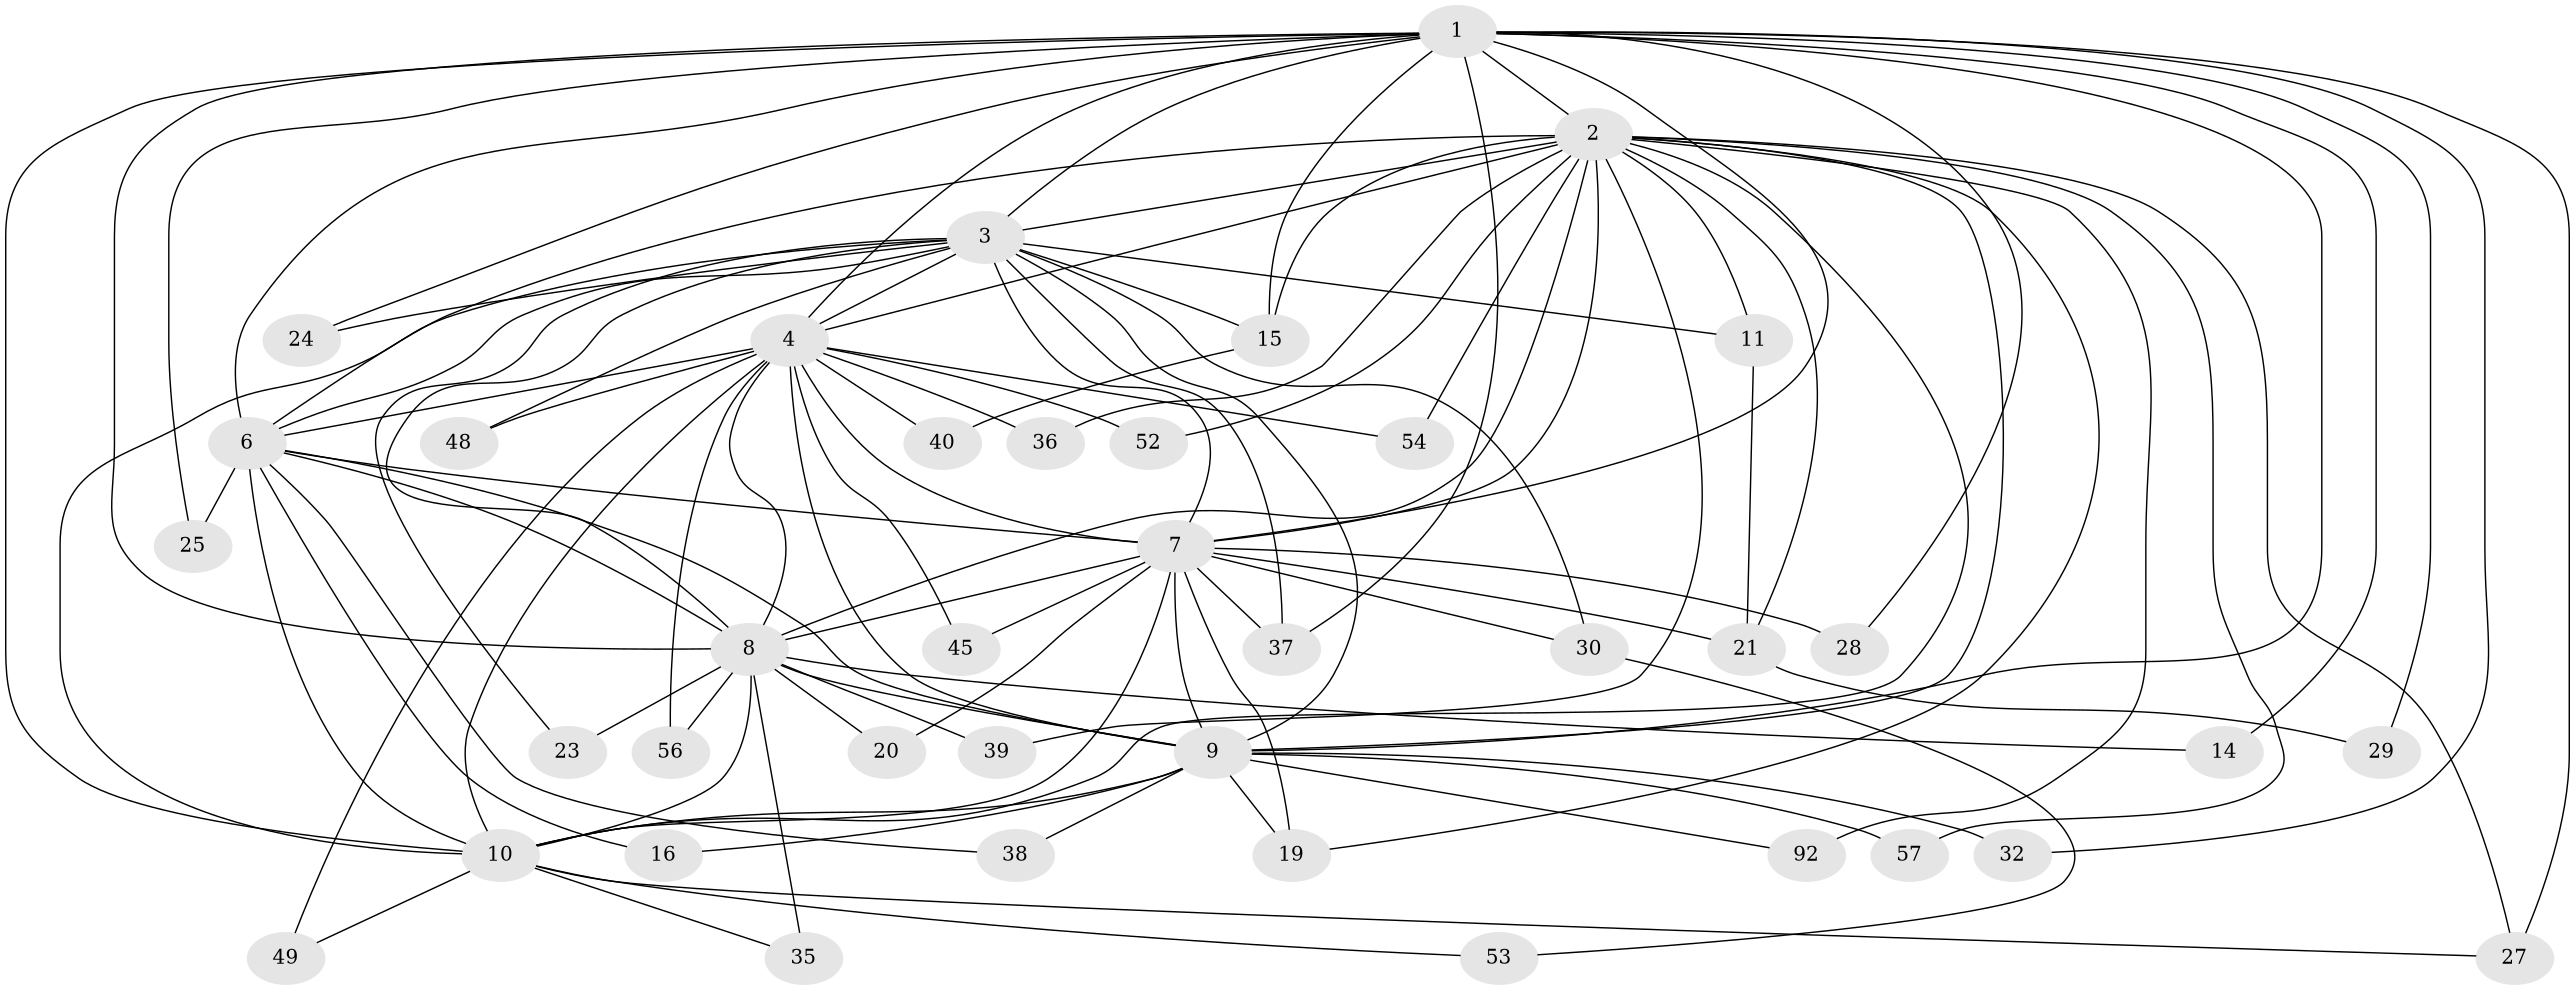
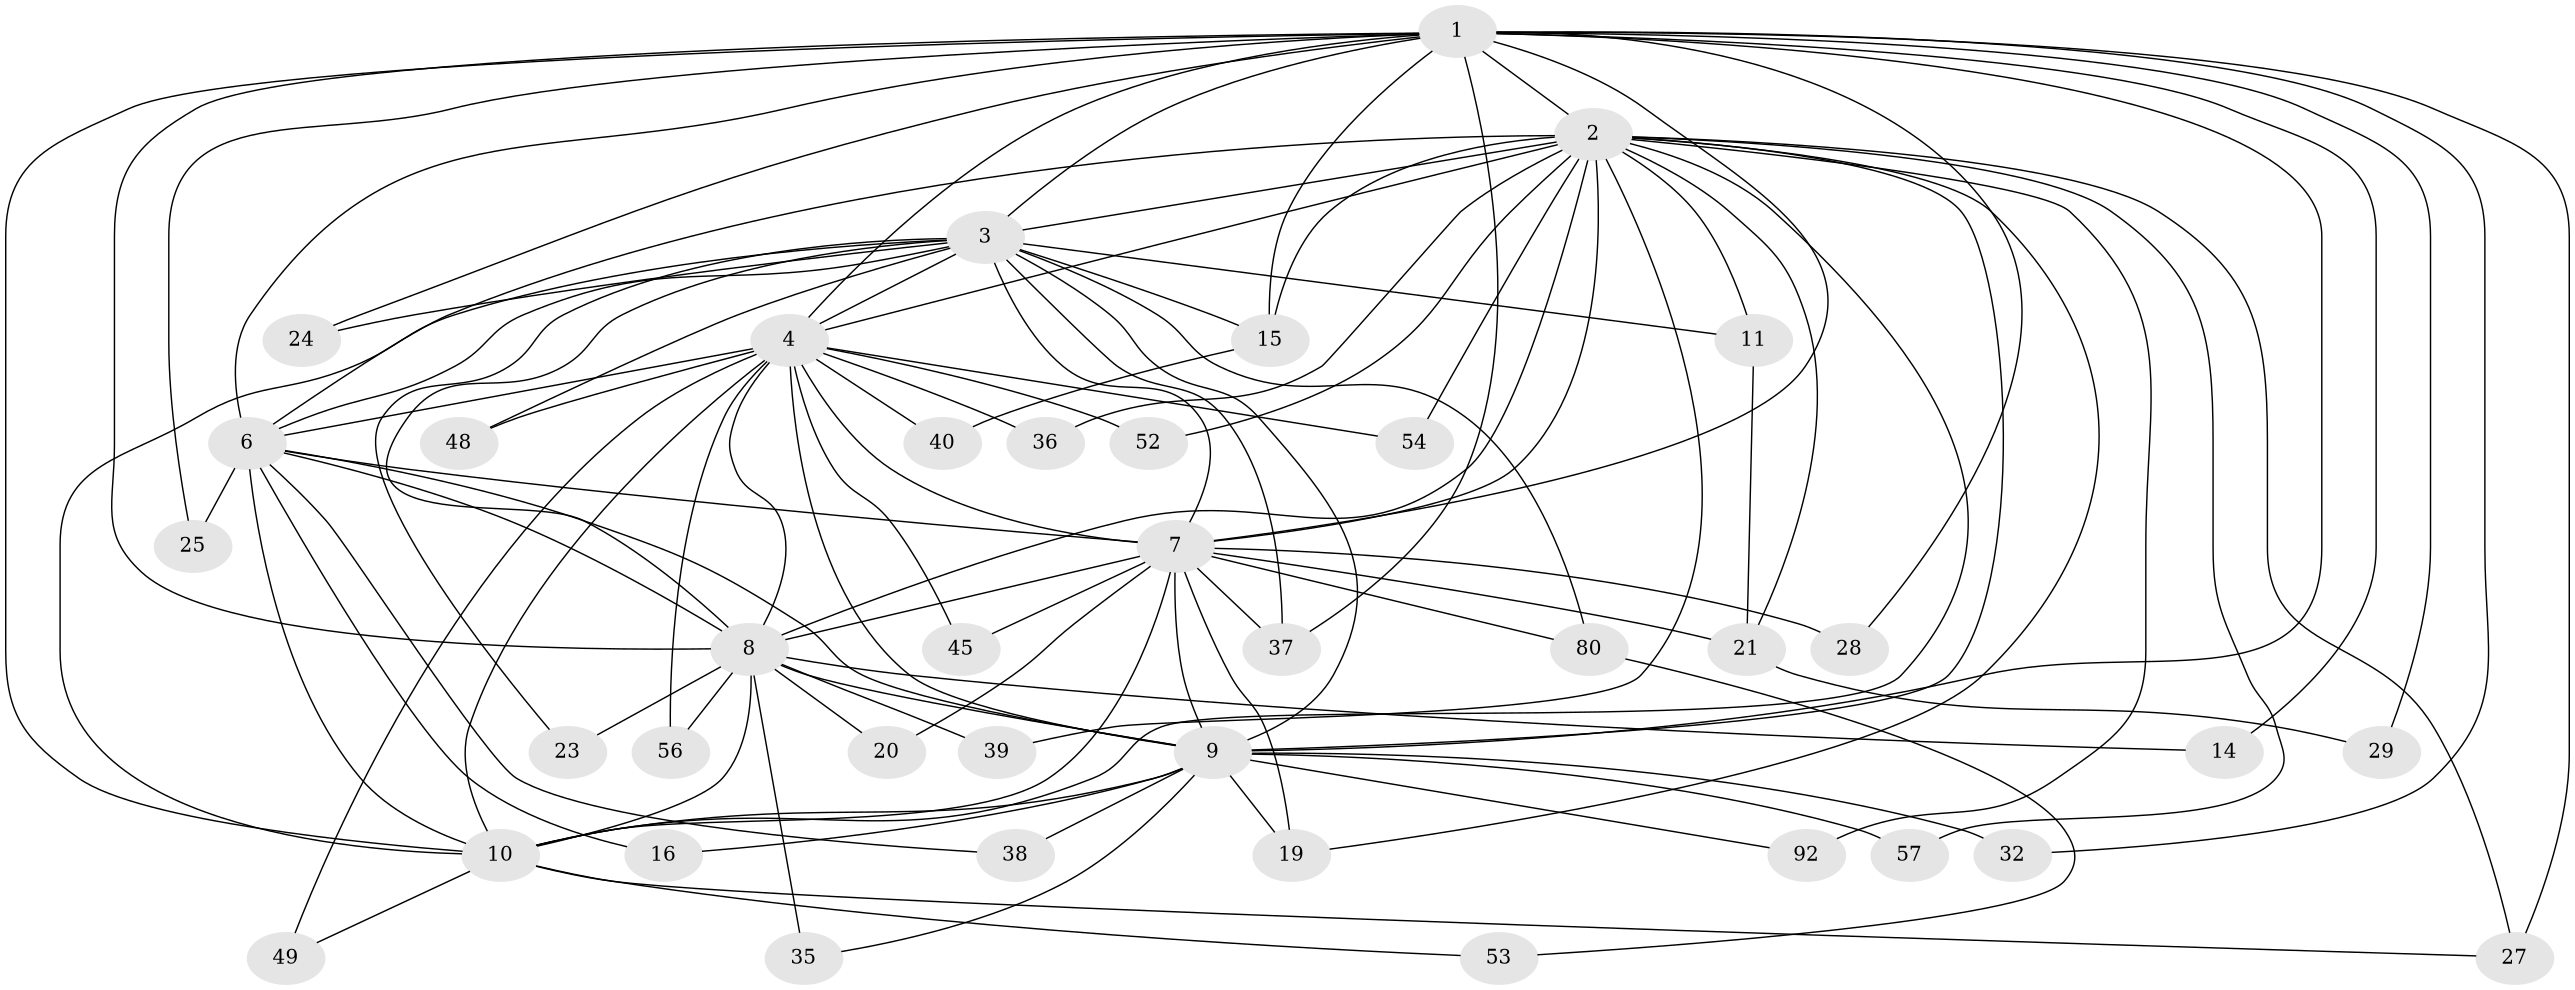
(1589, 649) -> (1589, 649)
(652, 907) -> (1035, 897)
